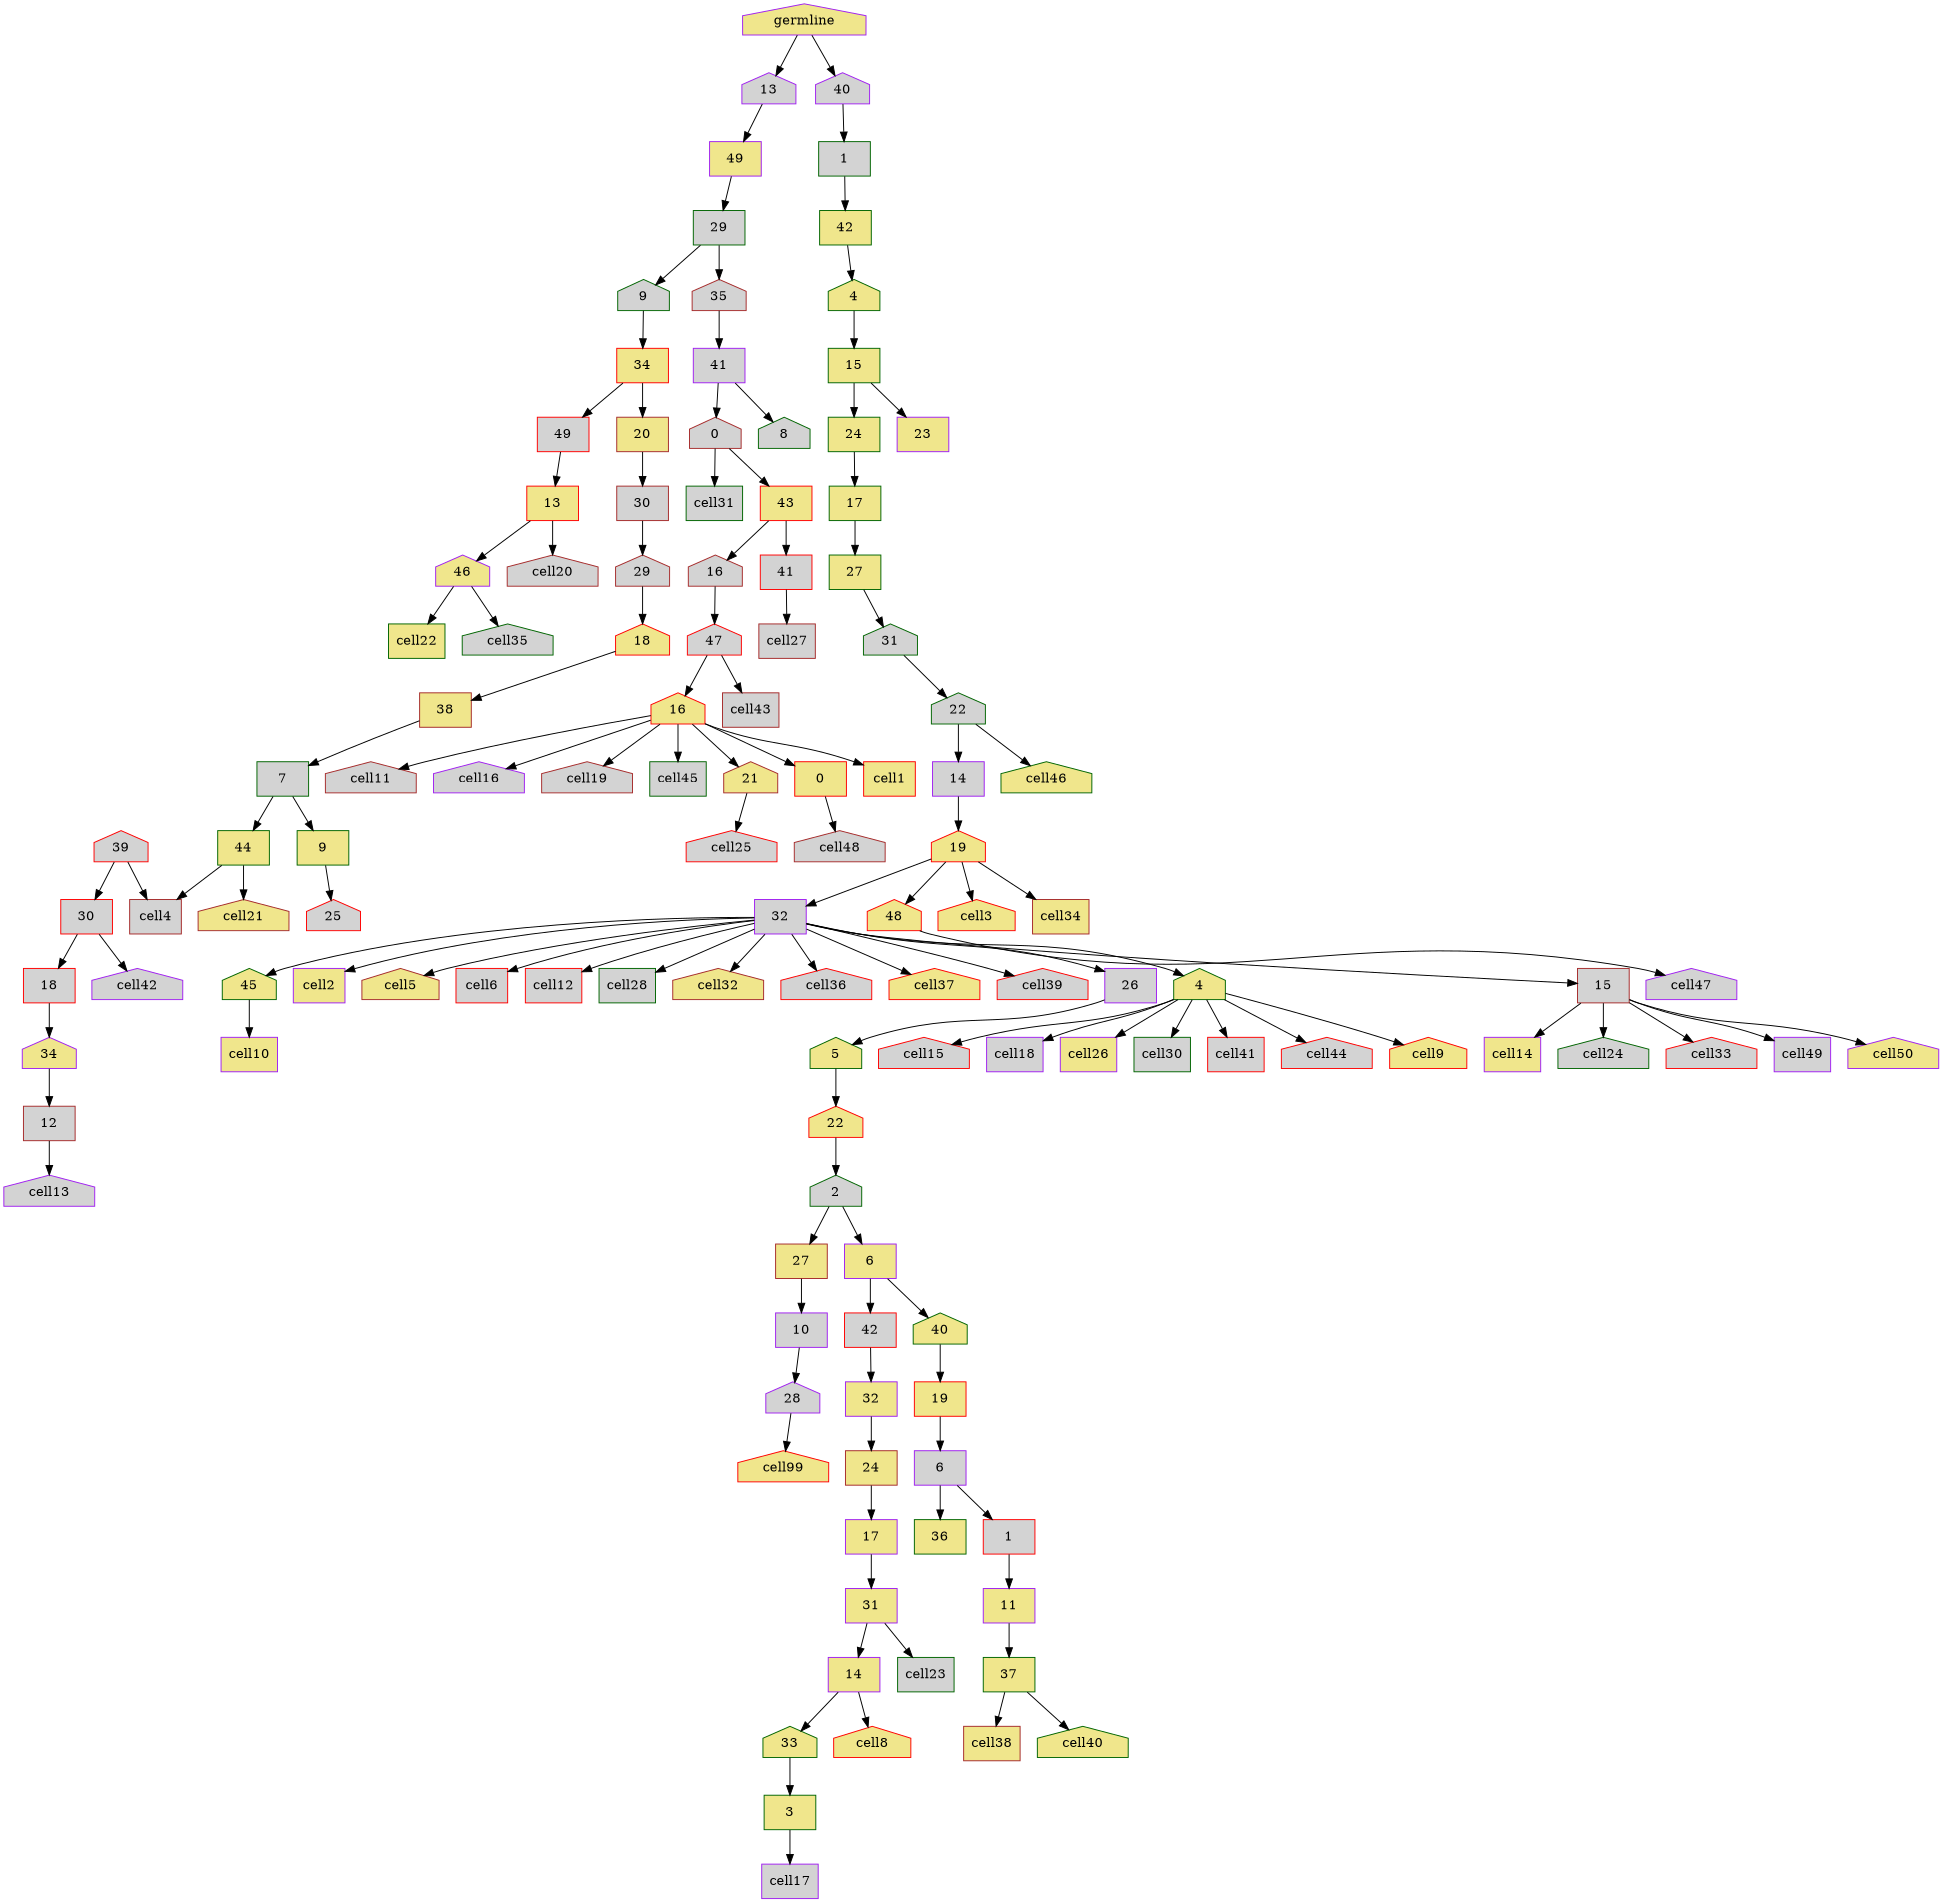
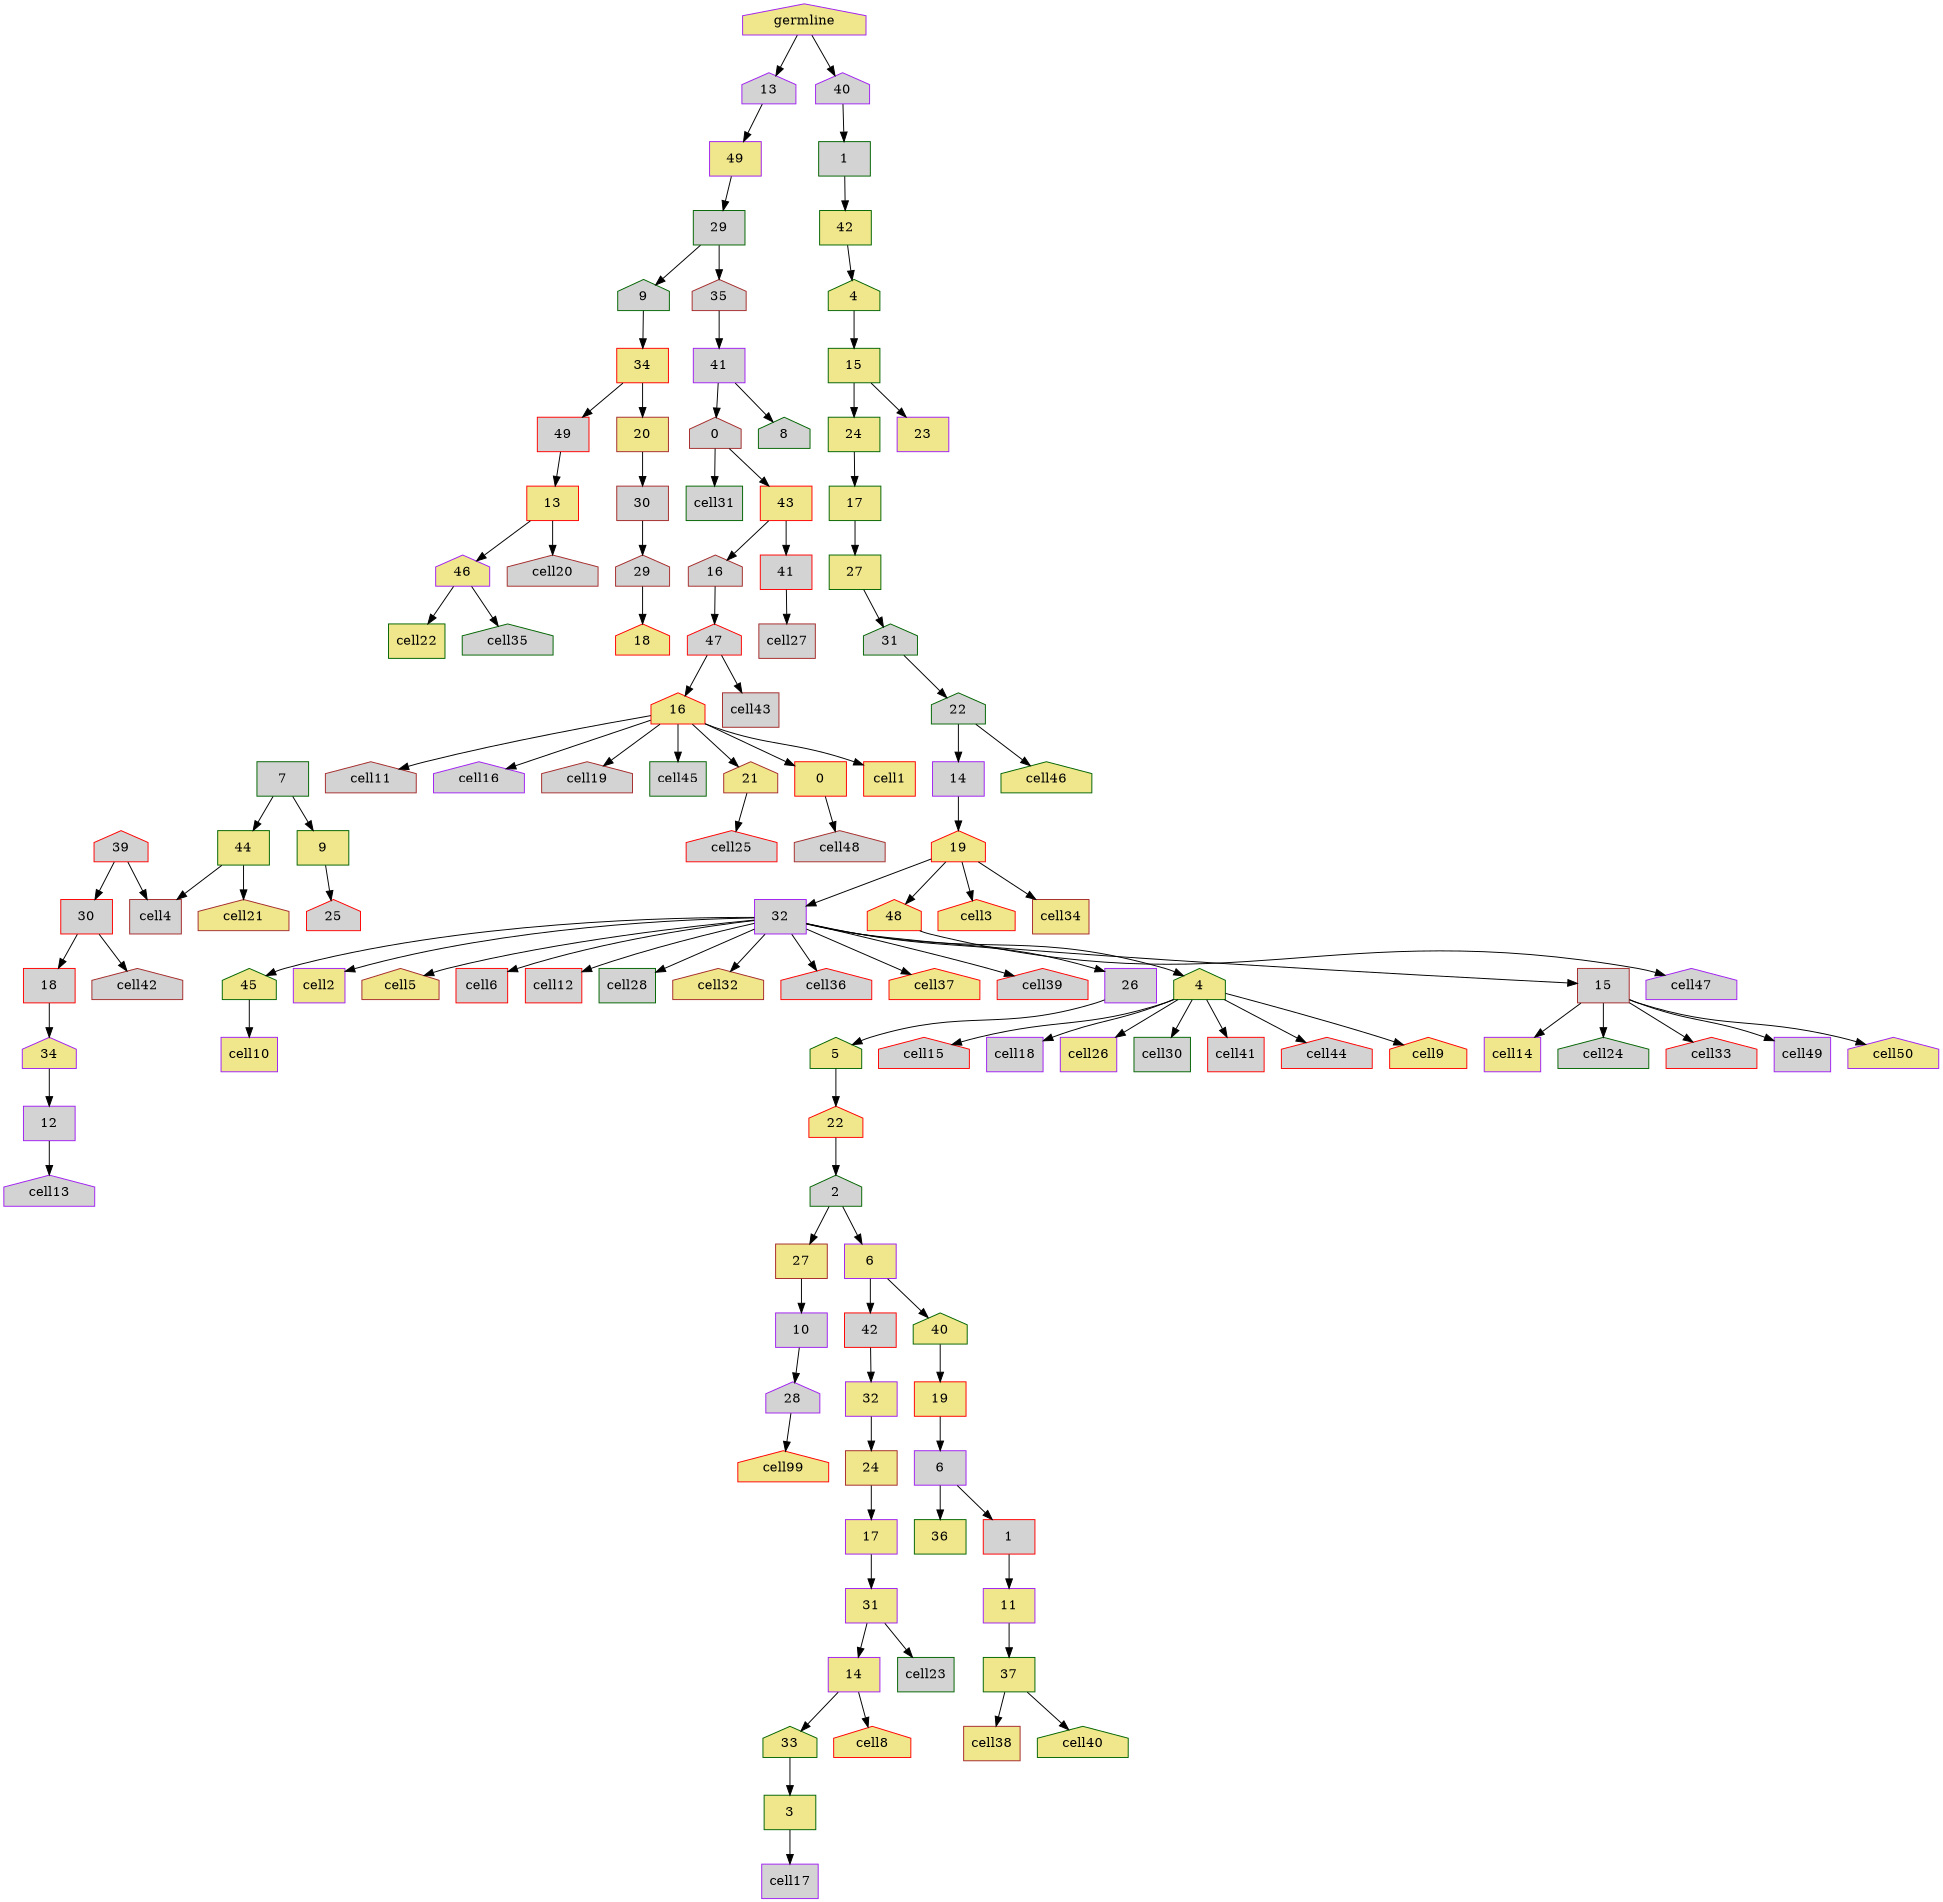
(445, 710) -> none
(137, 986) -> (137, 986)
(49, 1123) -> (49, 1123)
